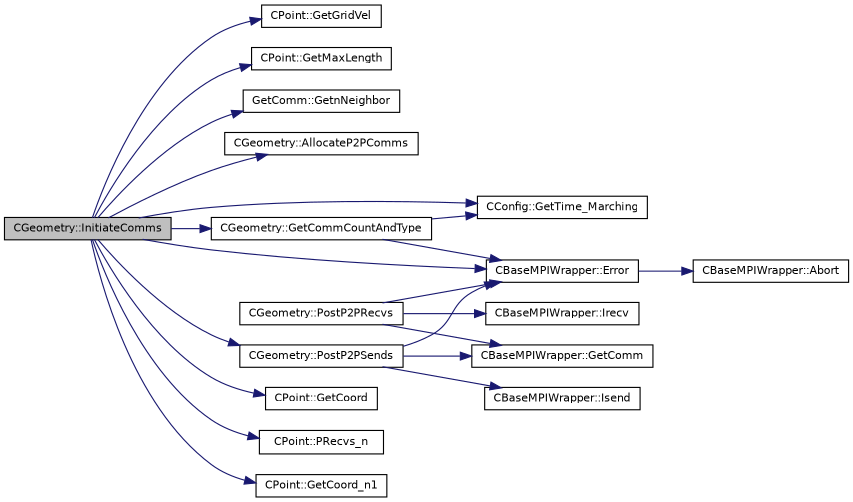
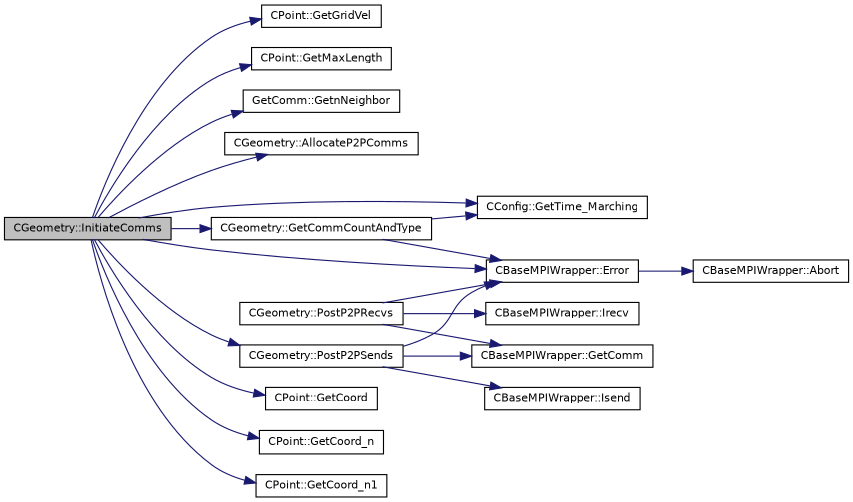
(321, 442) -> (321, 442)
